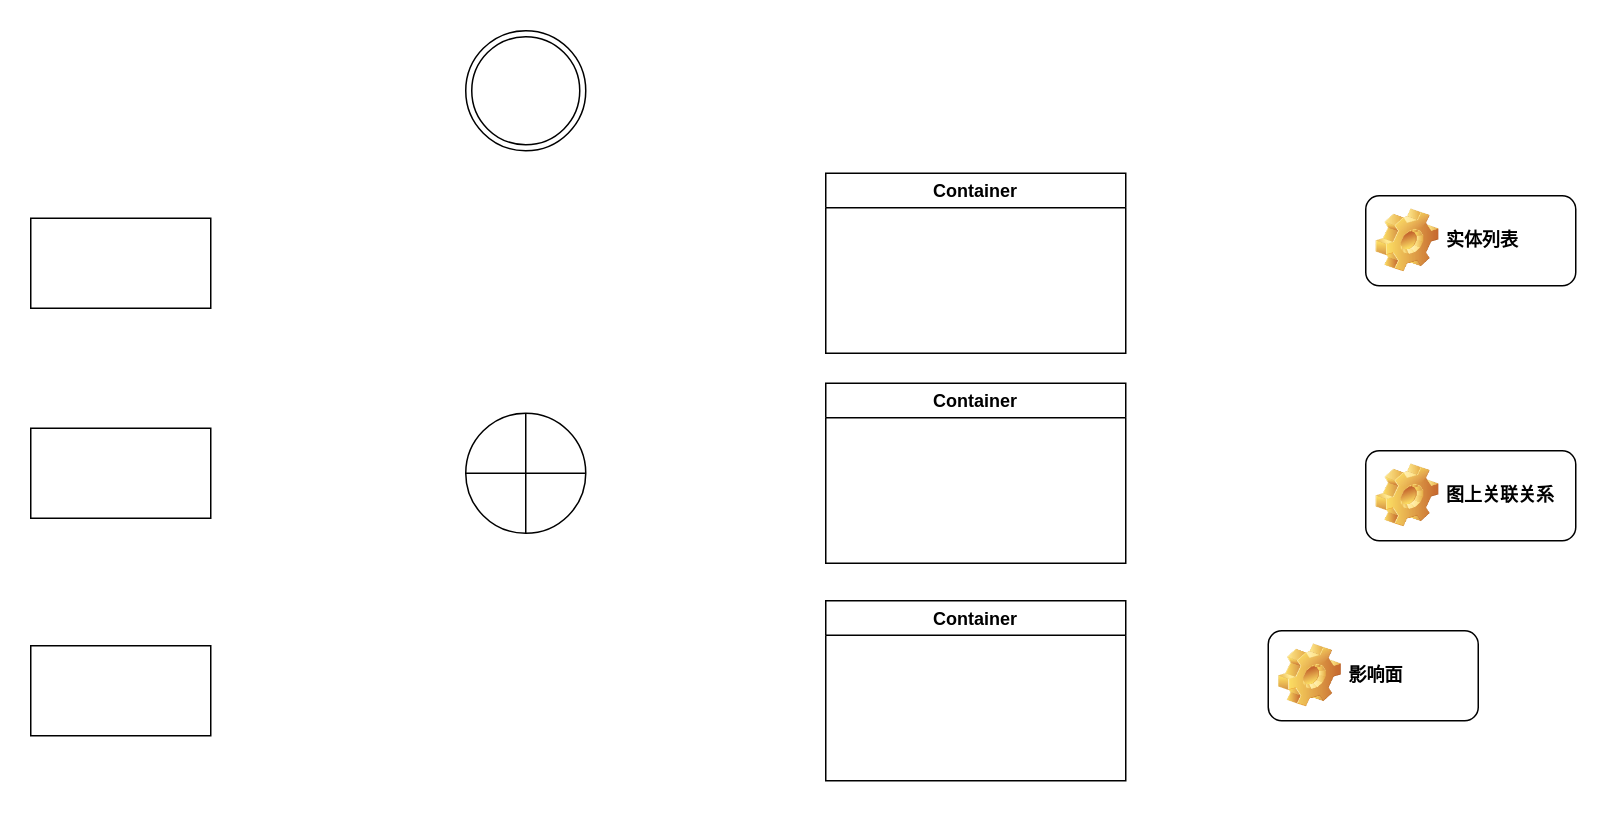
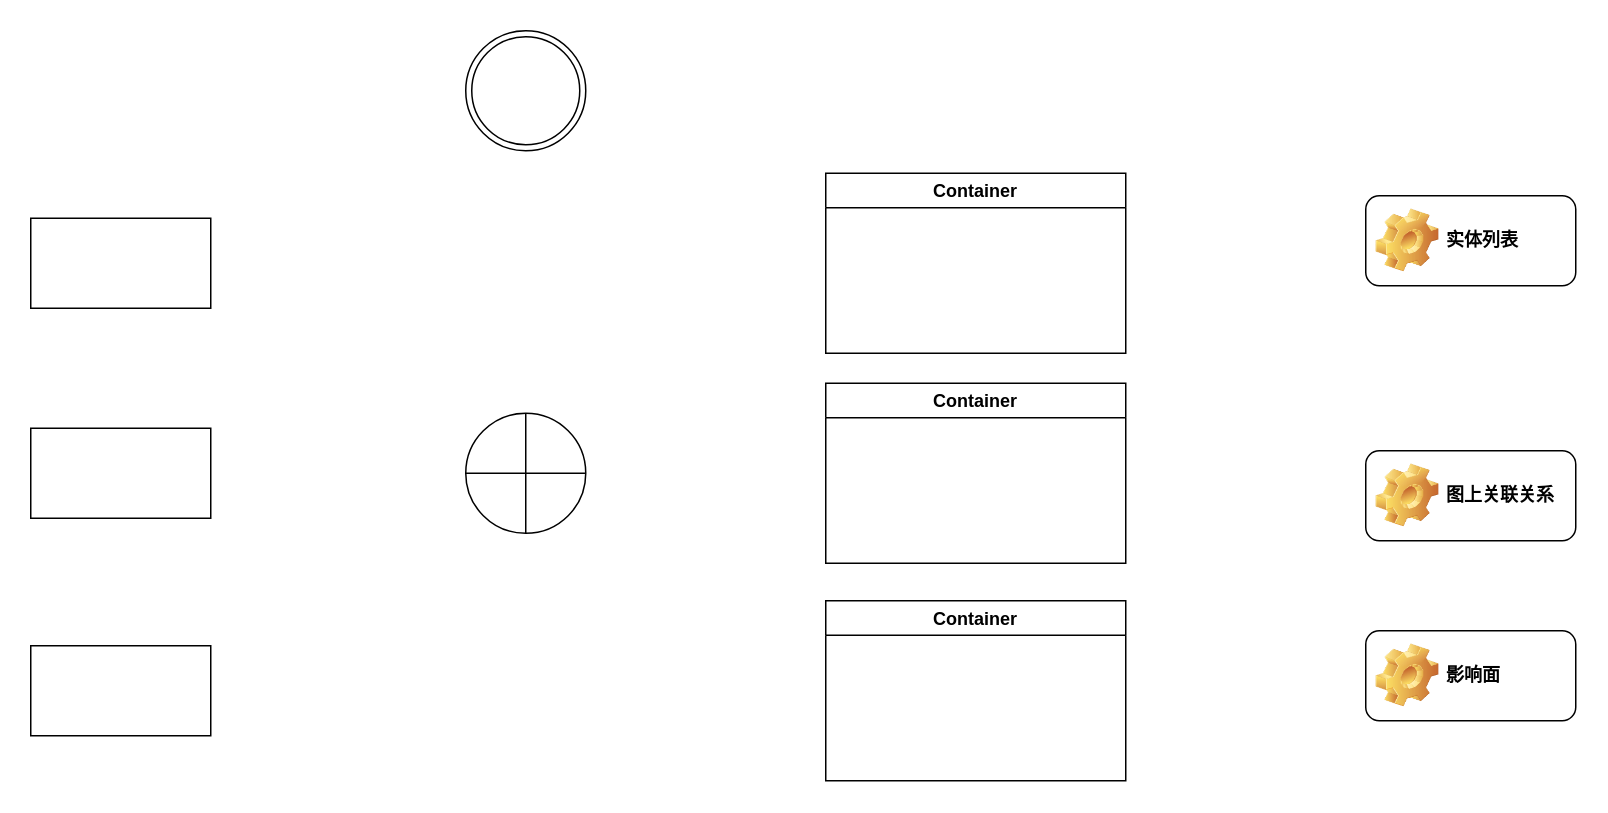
(1373, 676) -> (1471, 676)
